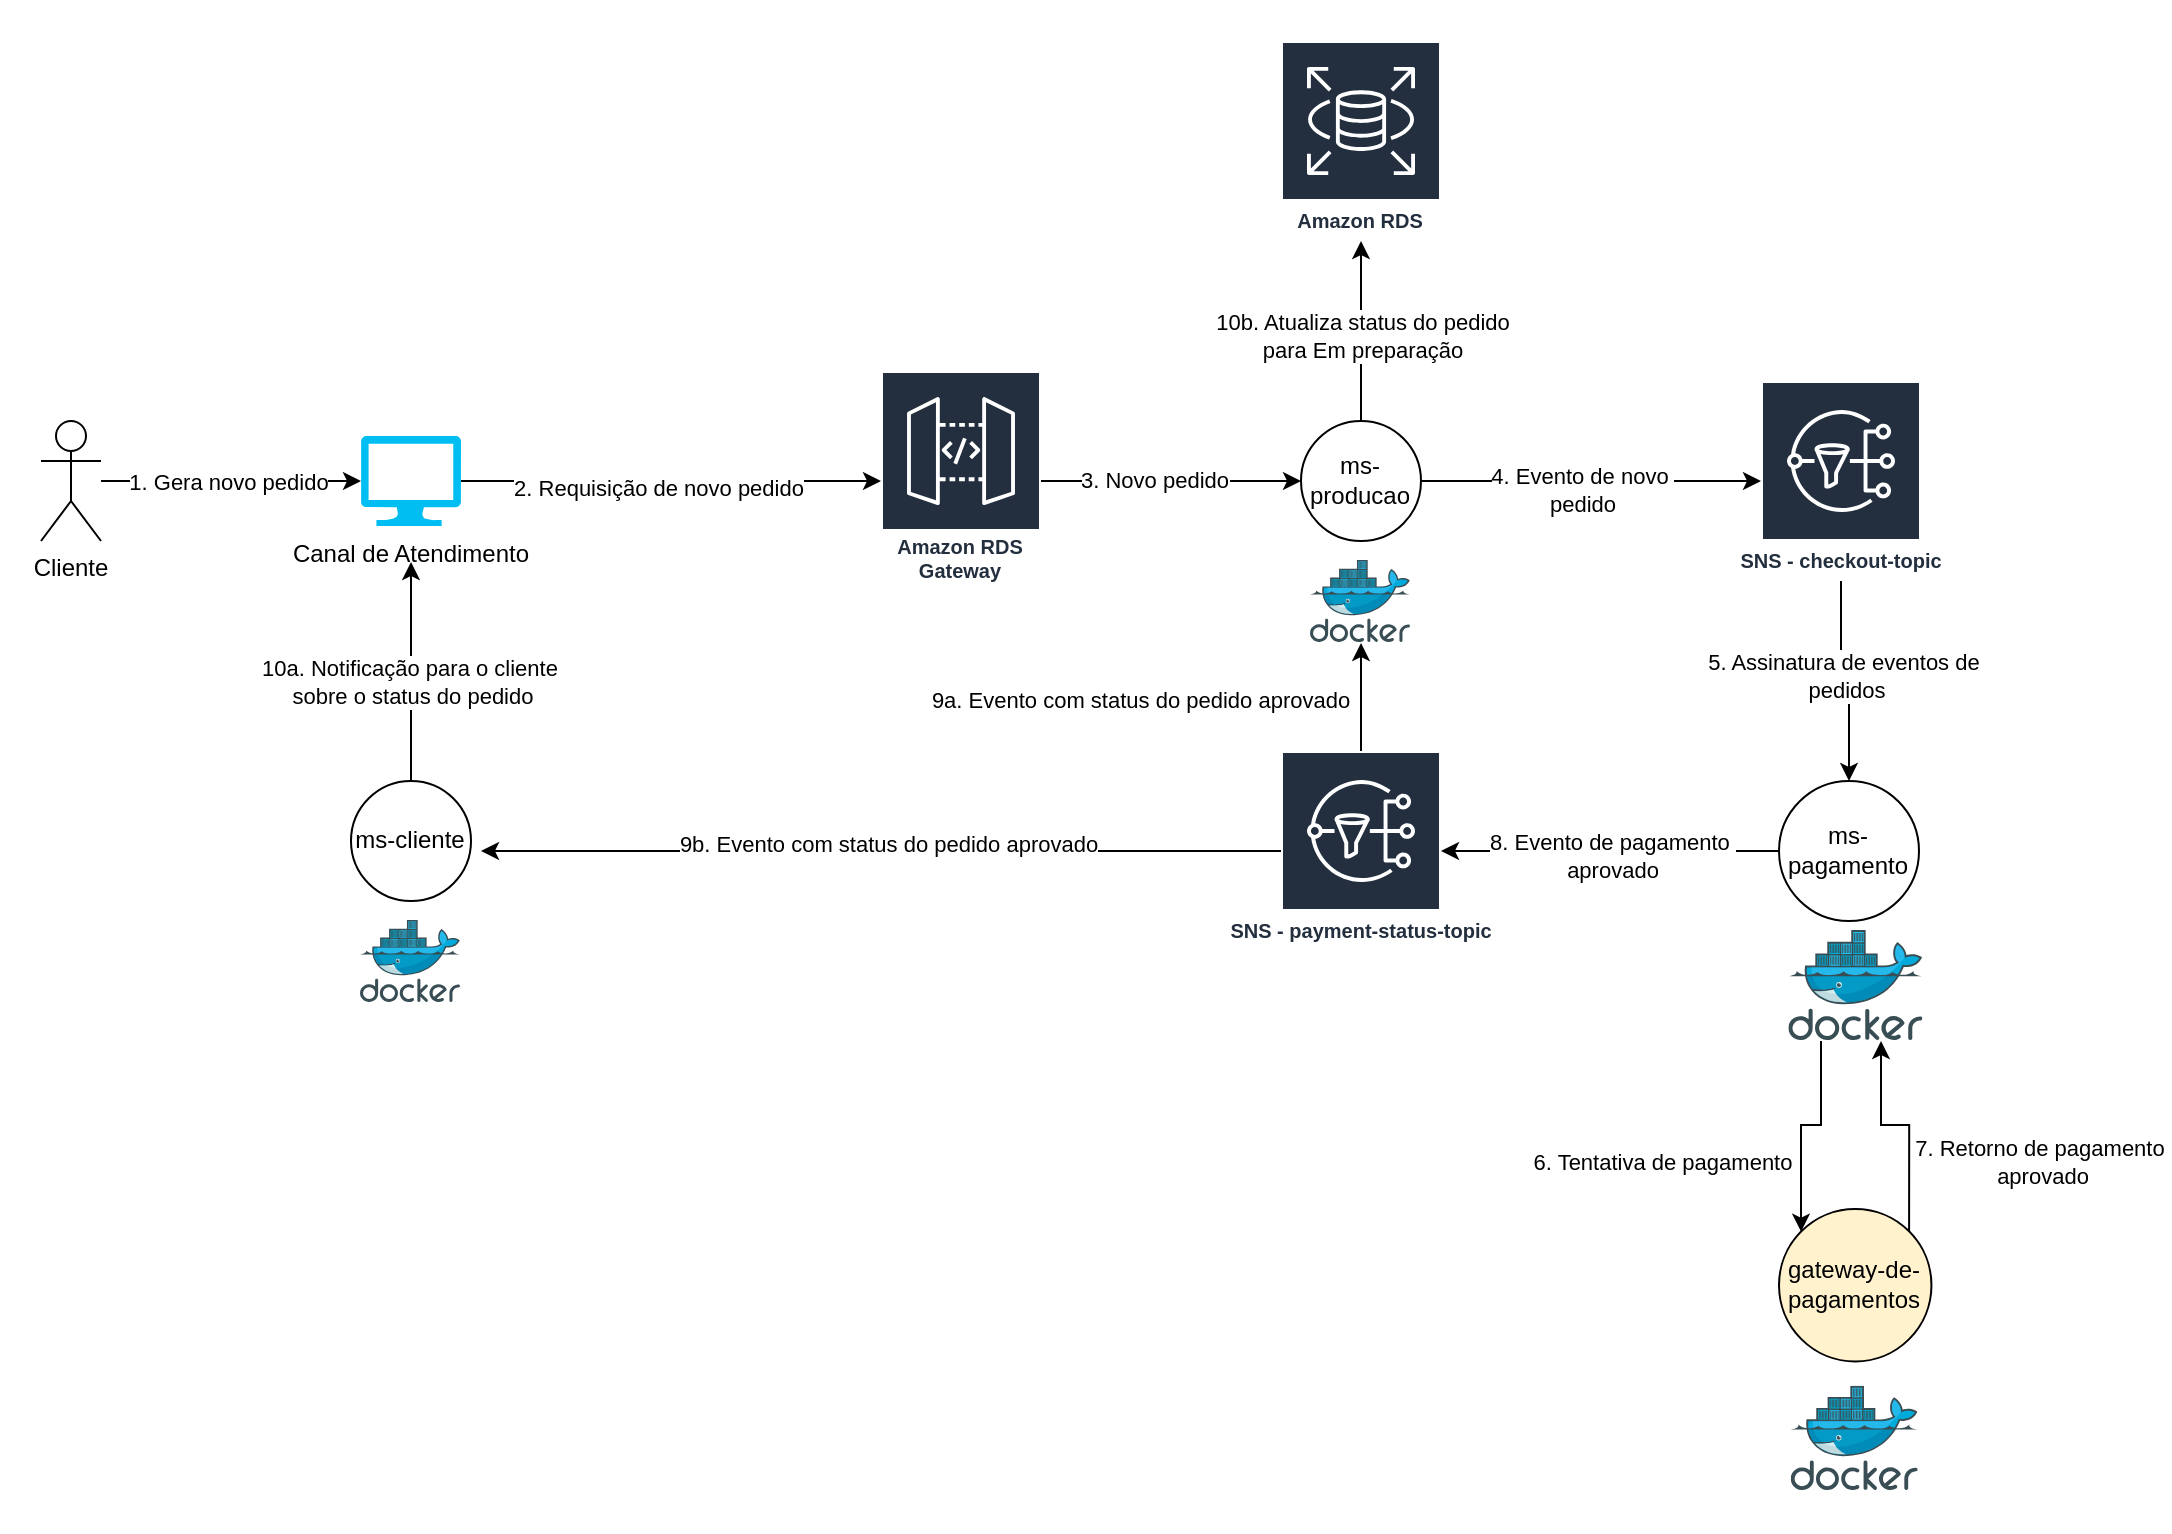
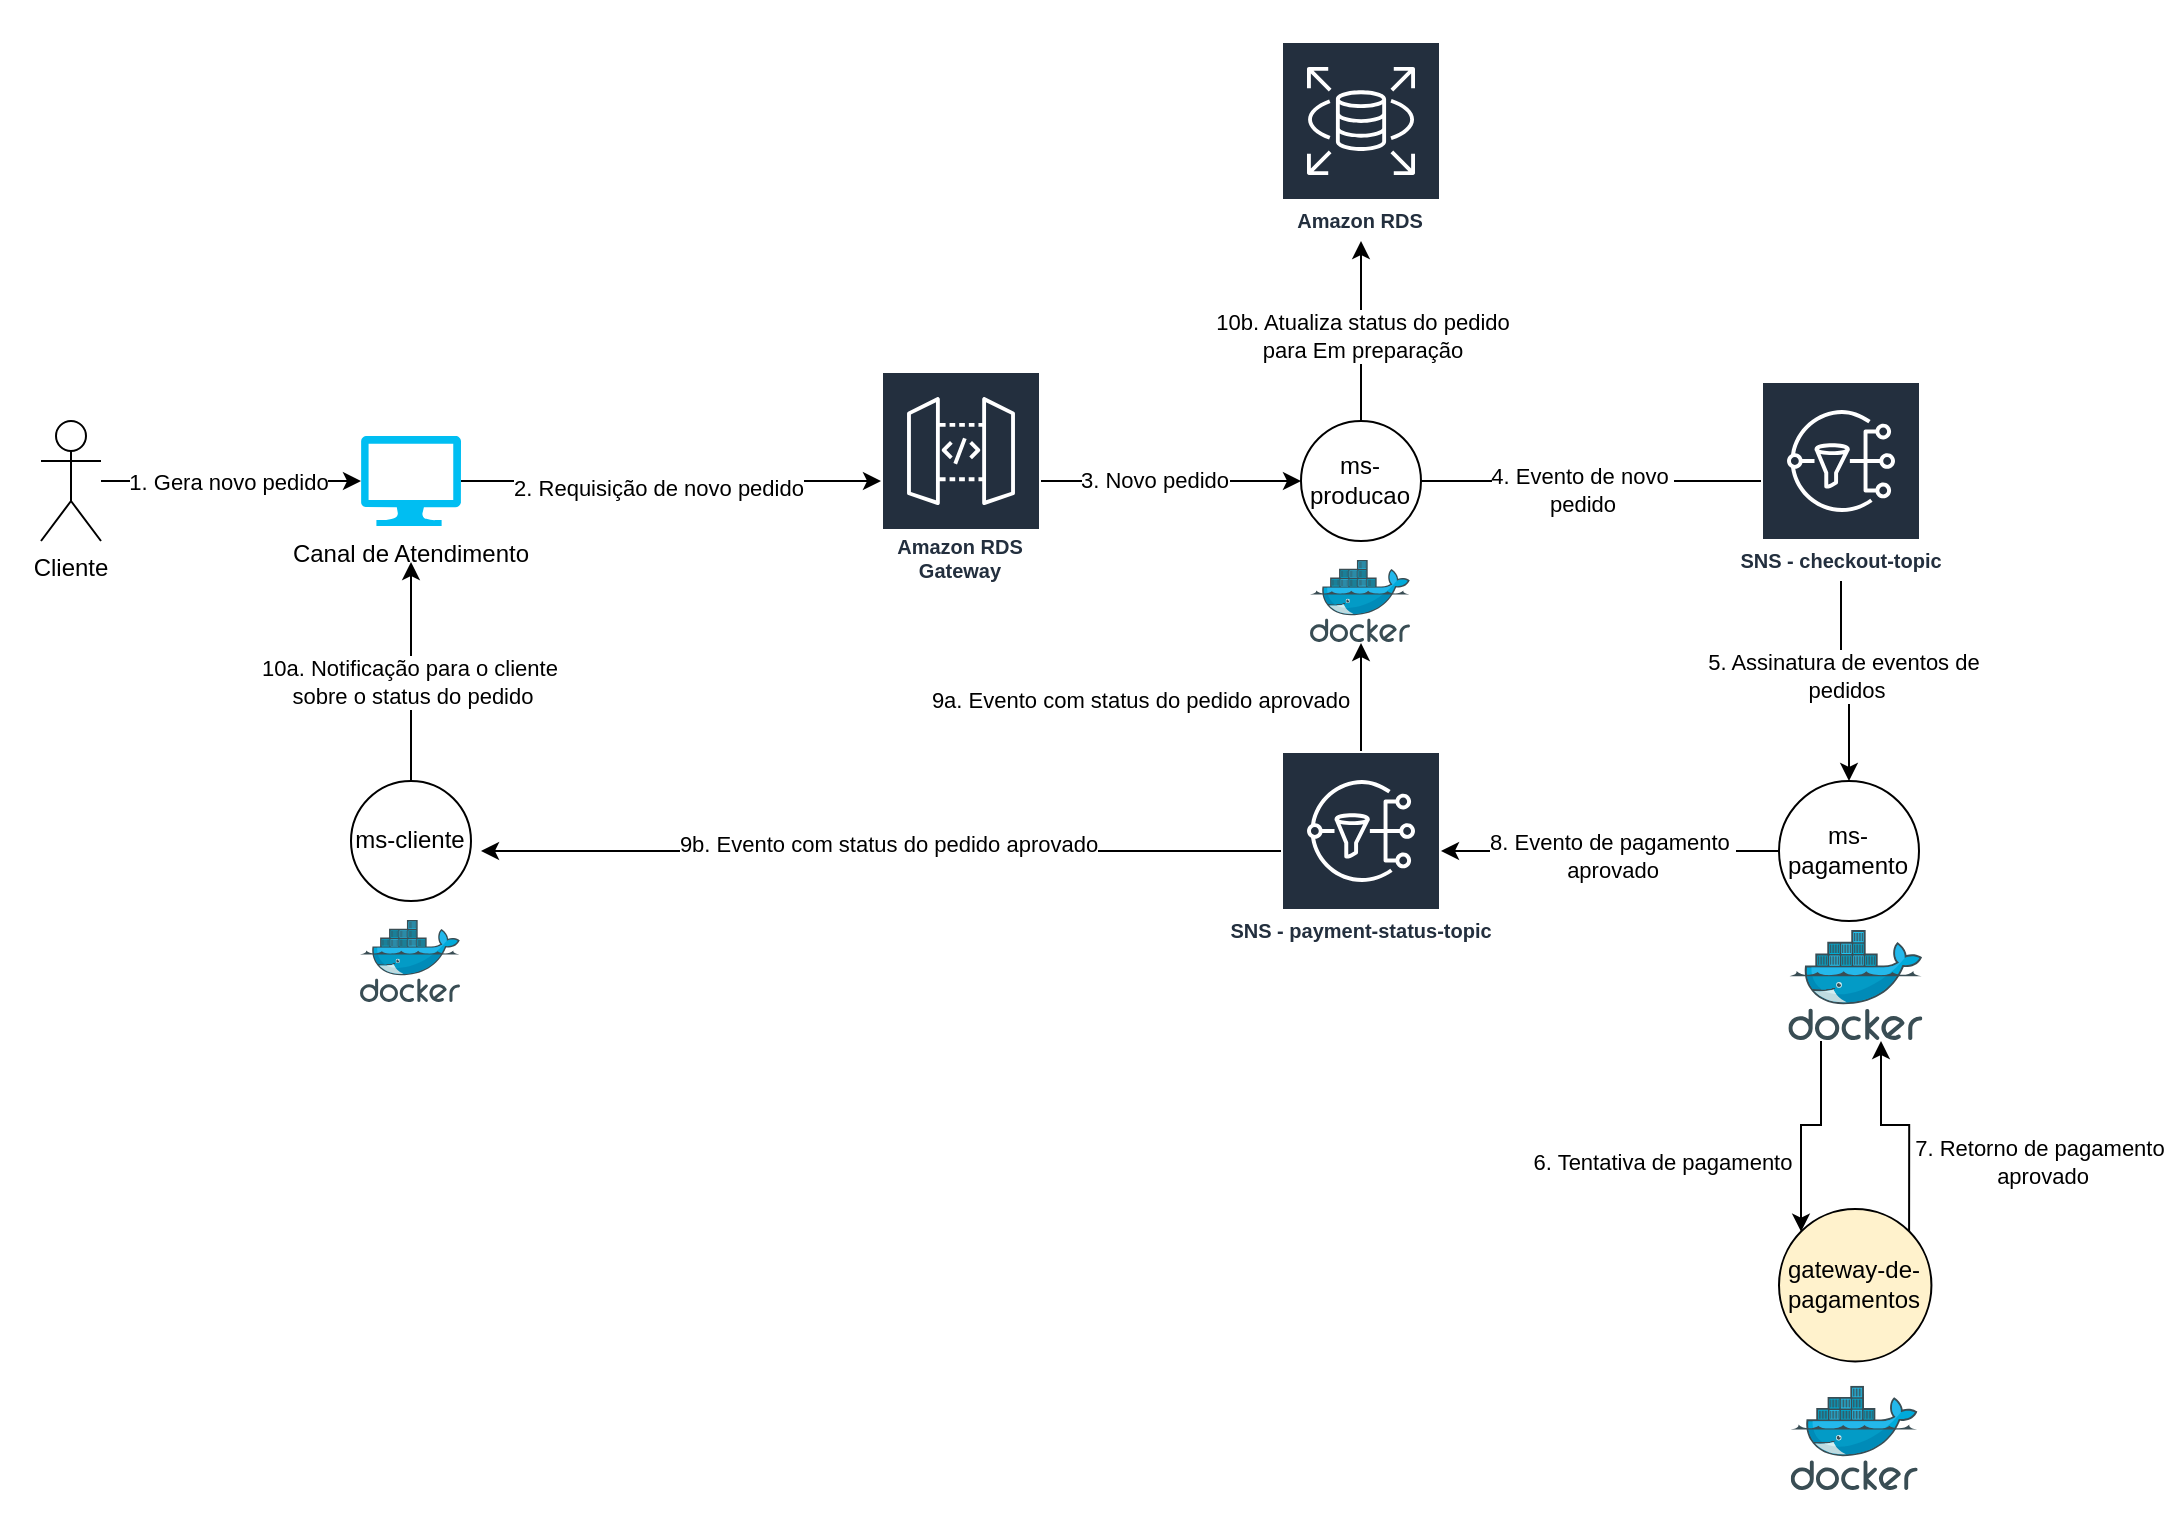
(1746, 481) -> (1752, 481)
